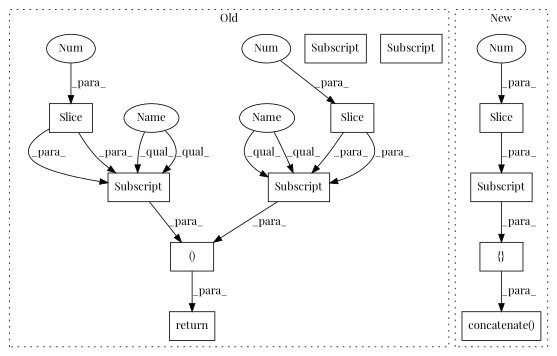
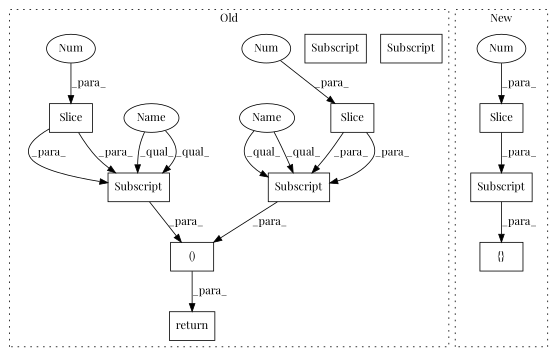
(501, 326) -> none
